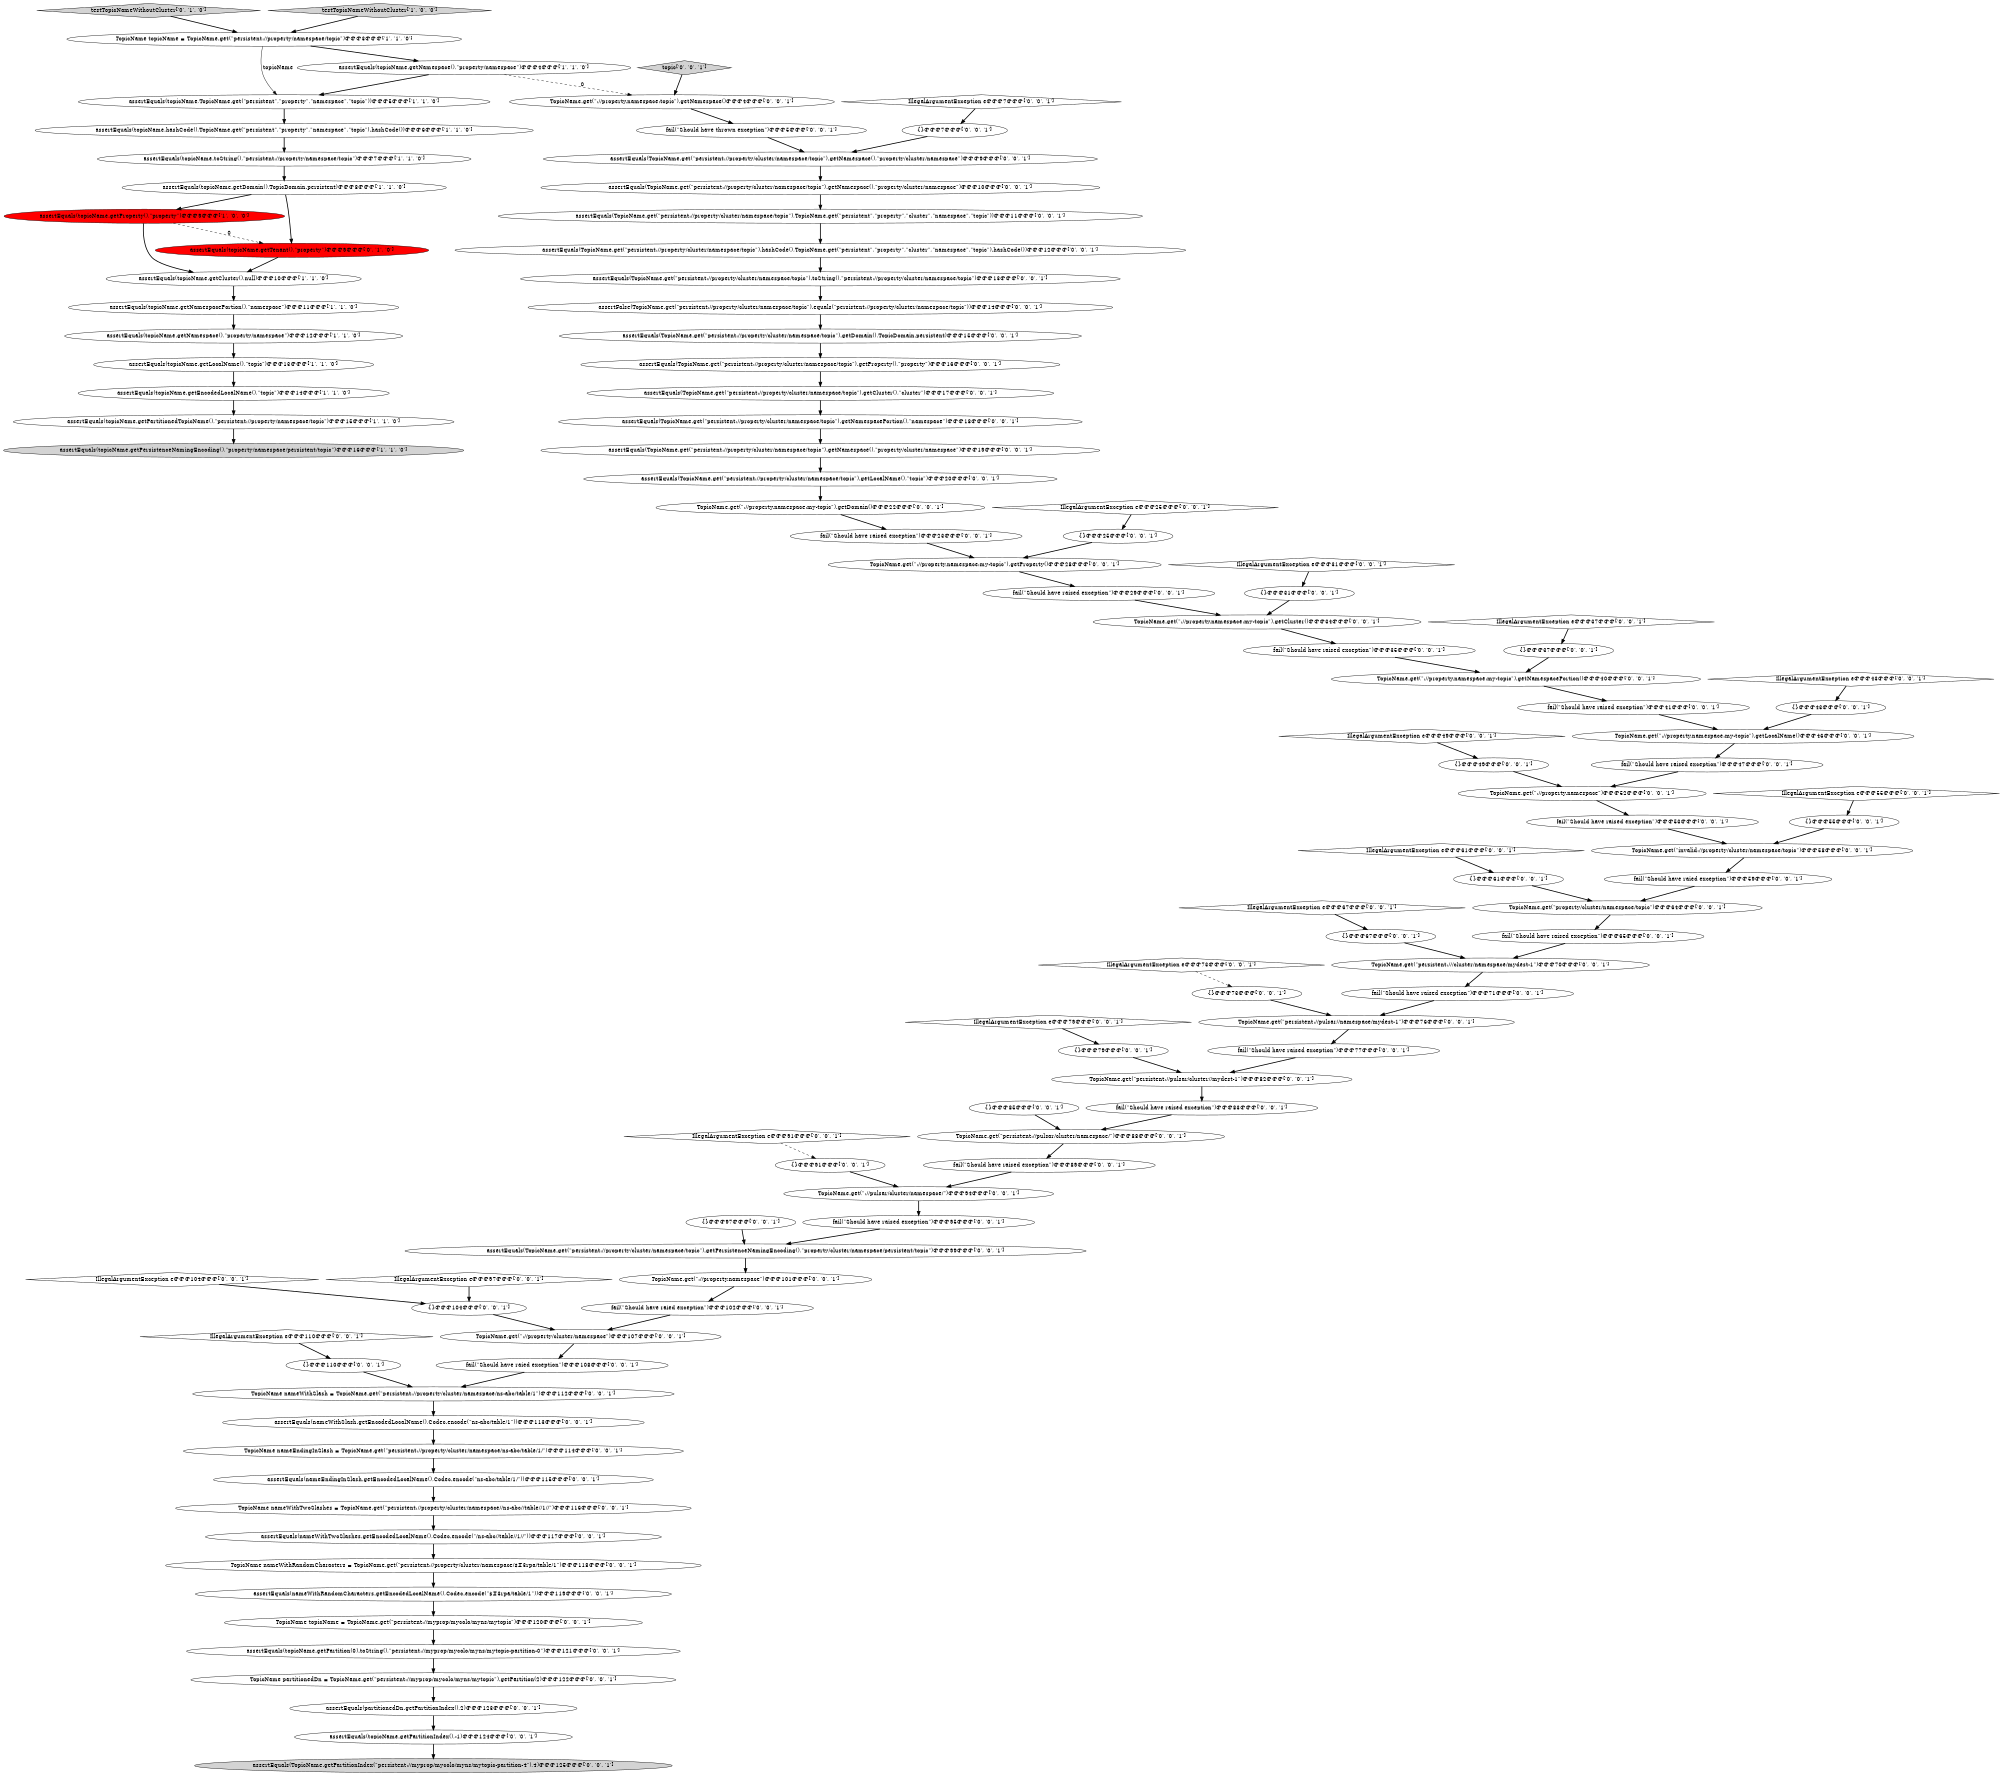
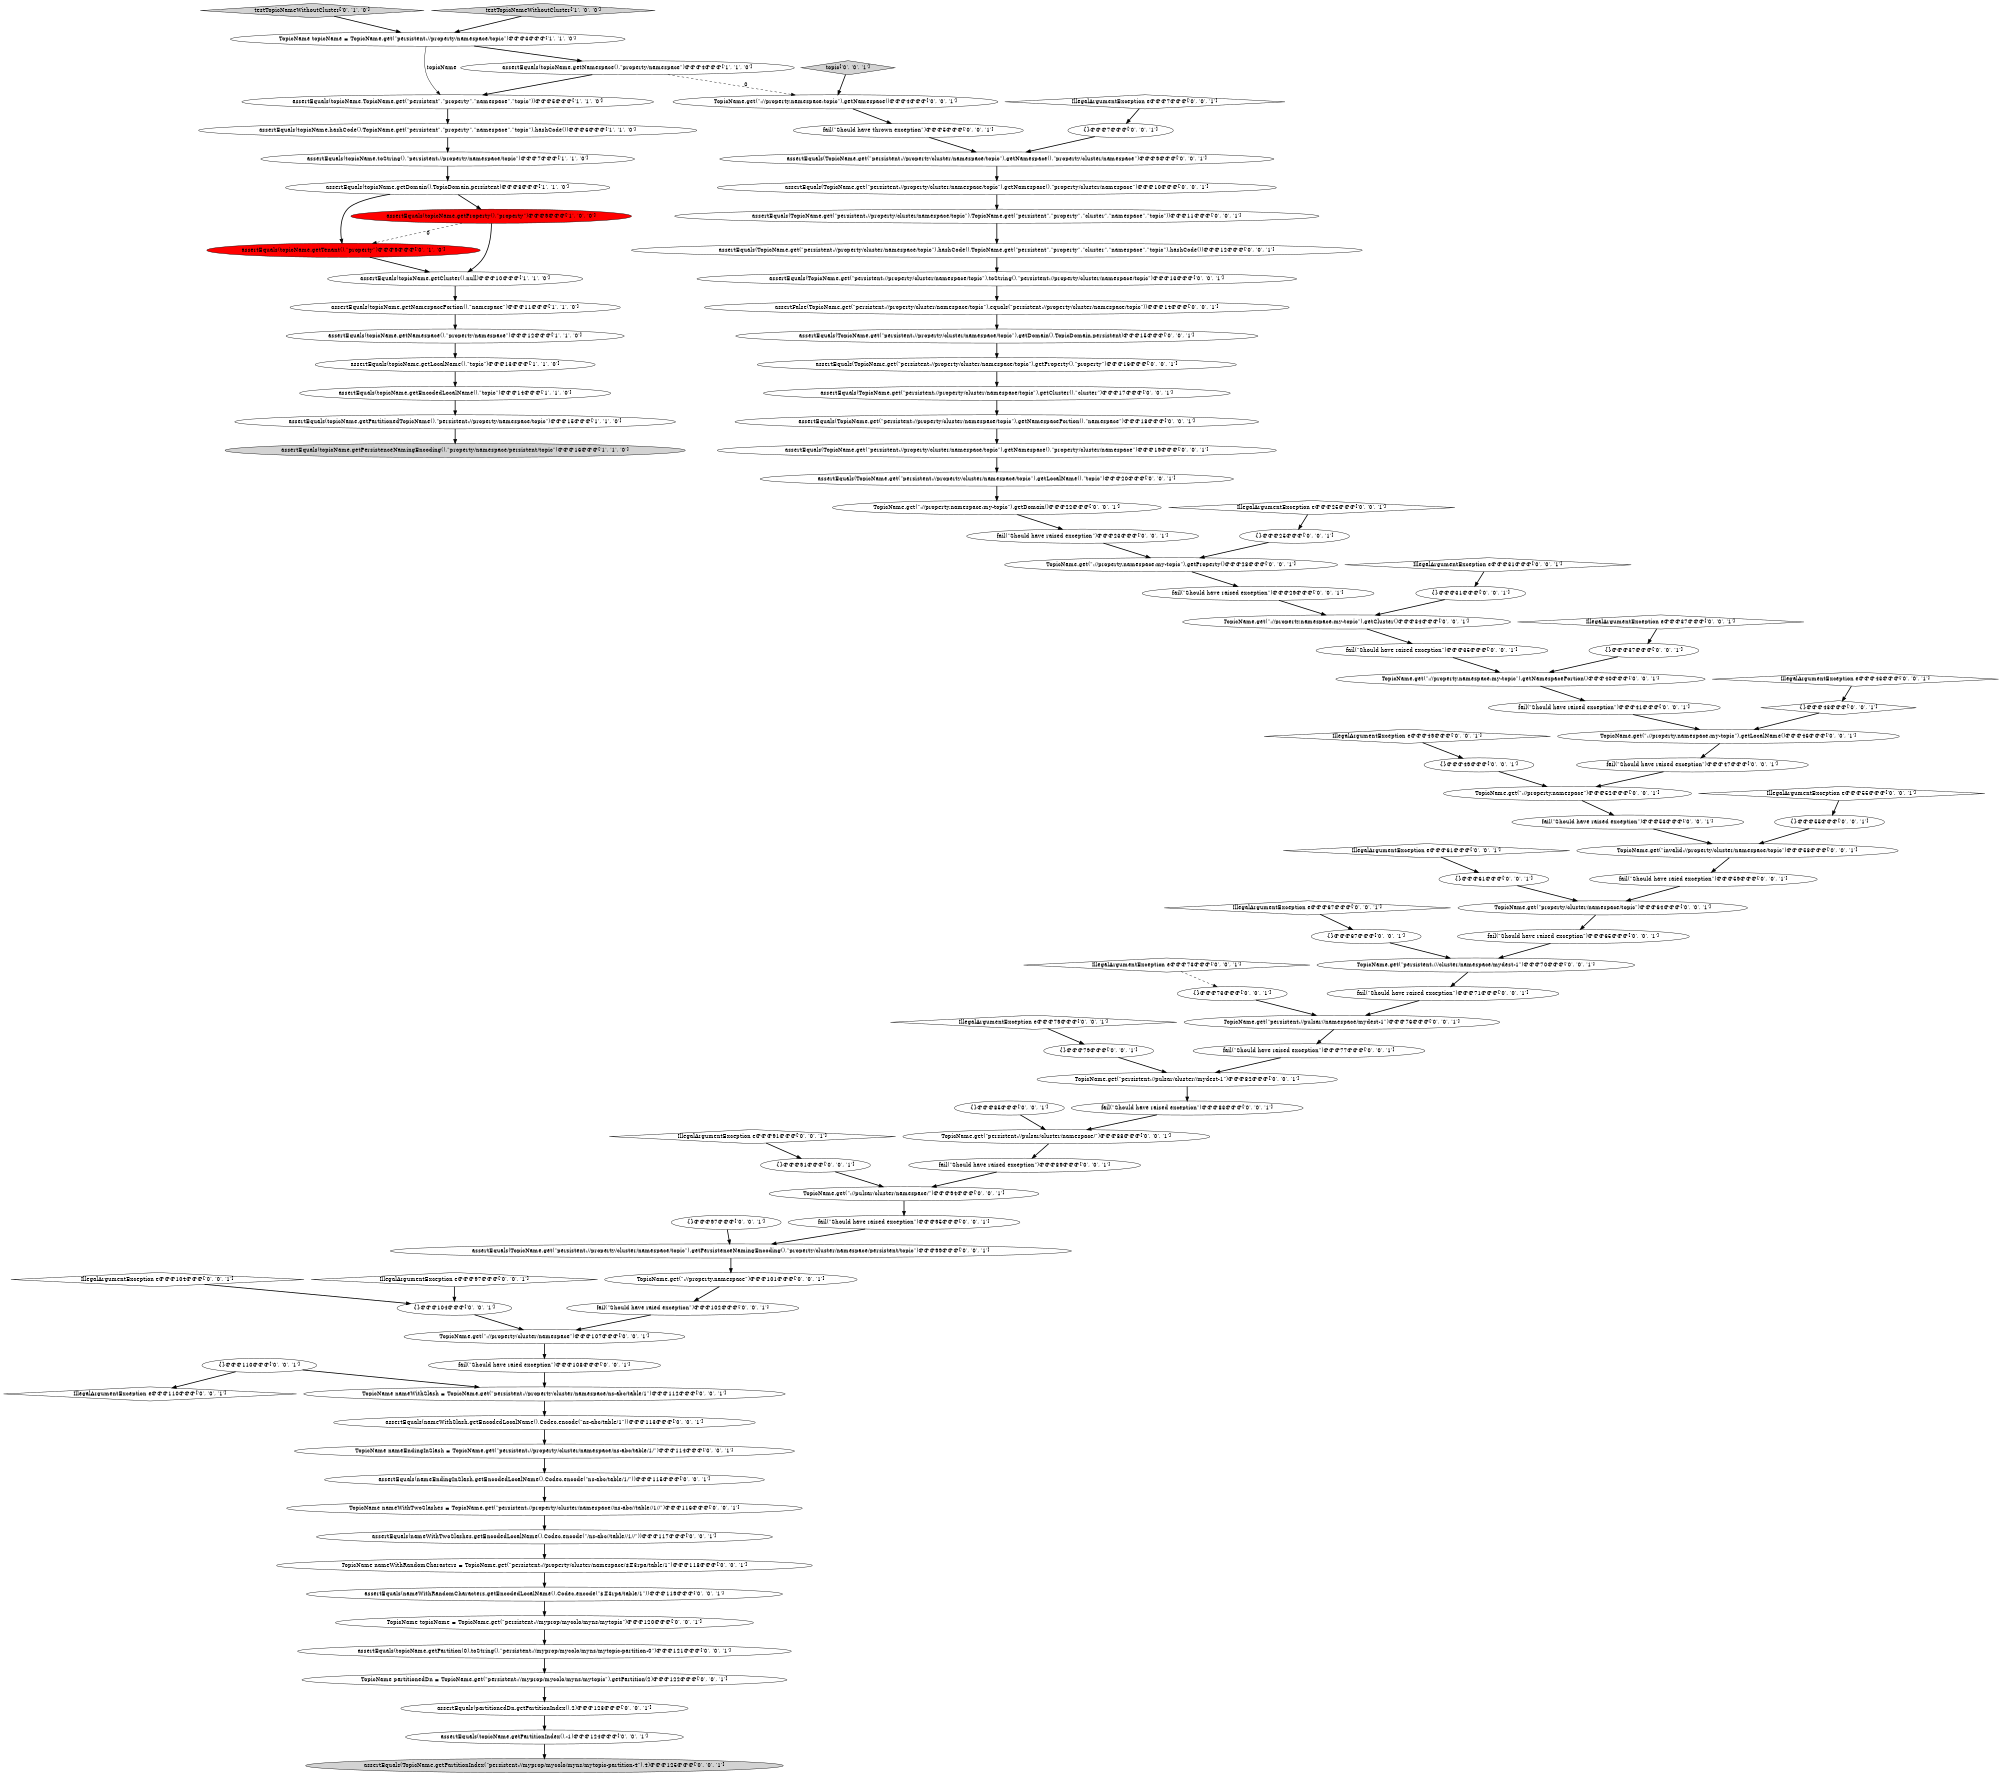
(1831, 708) -> (1839, 708)
(796, 1150) -> (782, 1150)
(313, 1350) -> (206, 1379)
